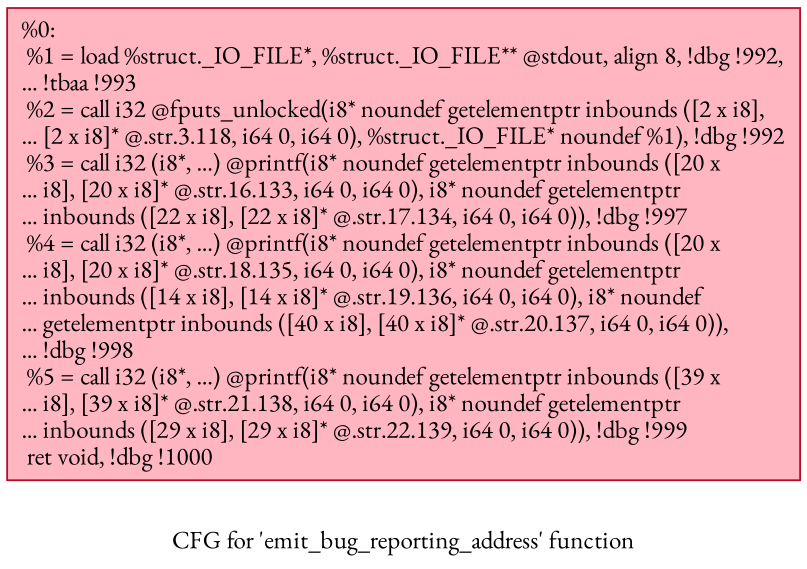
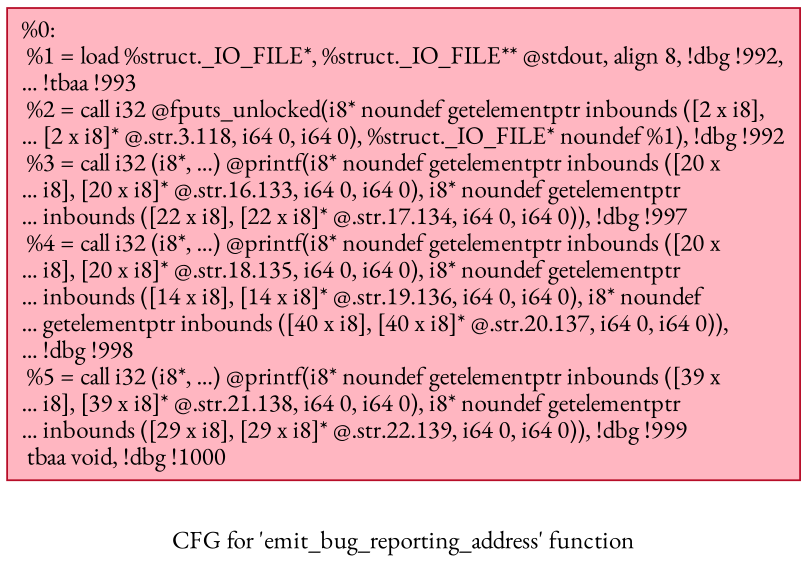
(118, 457) -> (124, 457)
